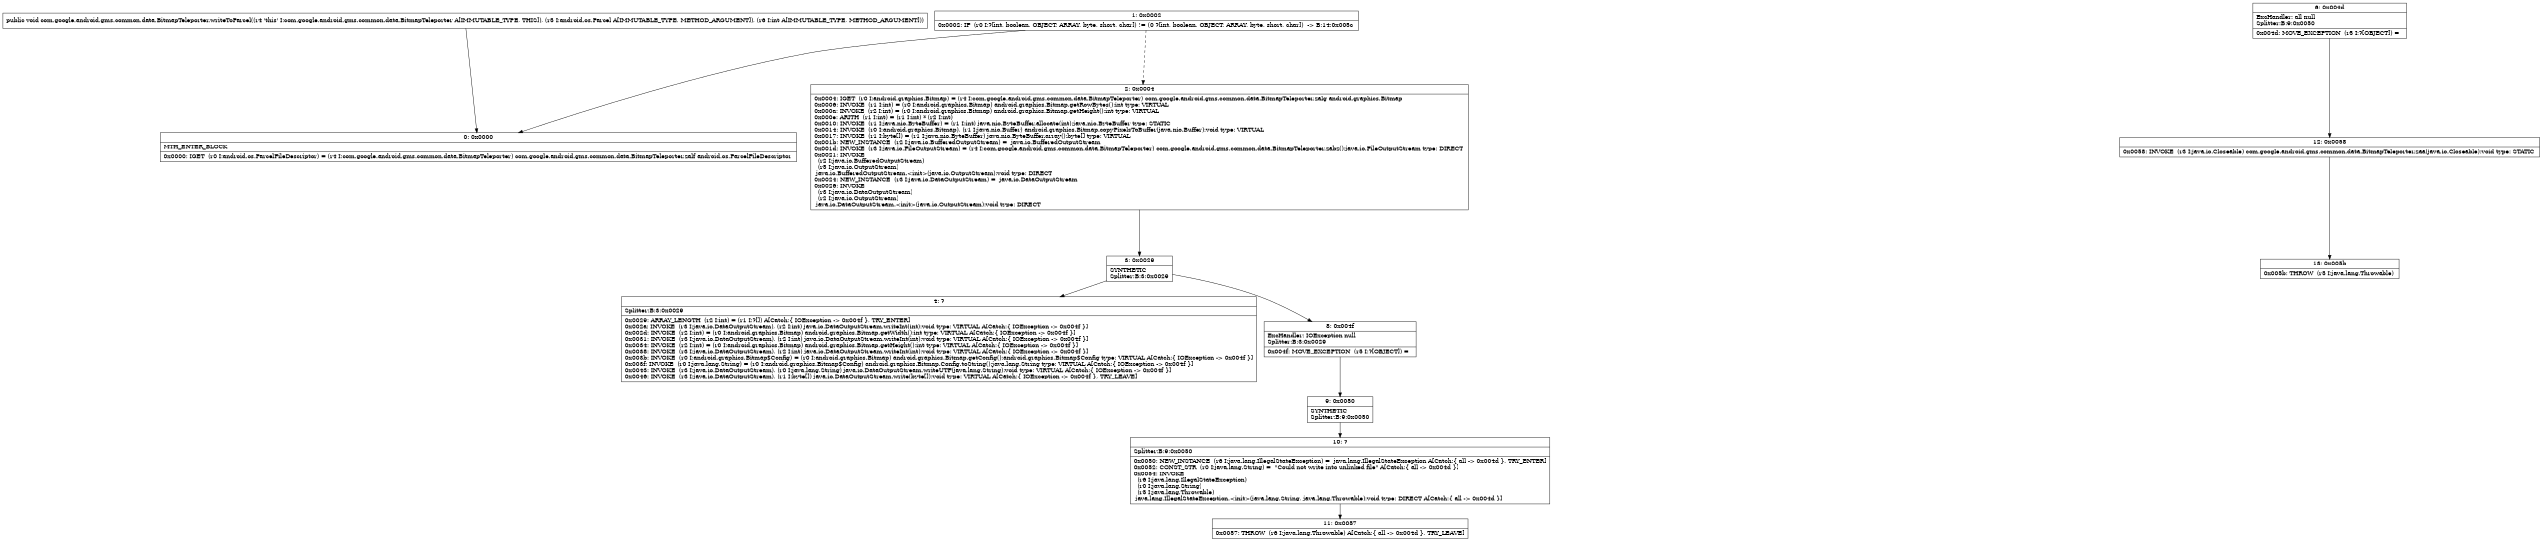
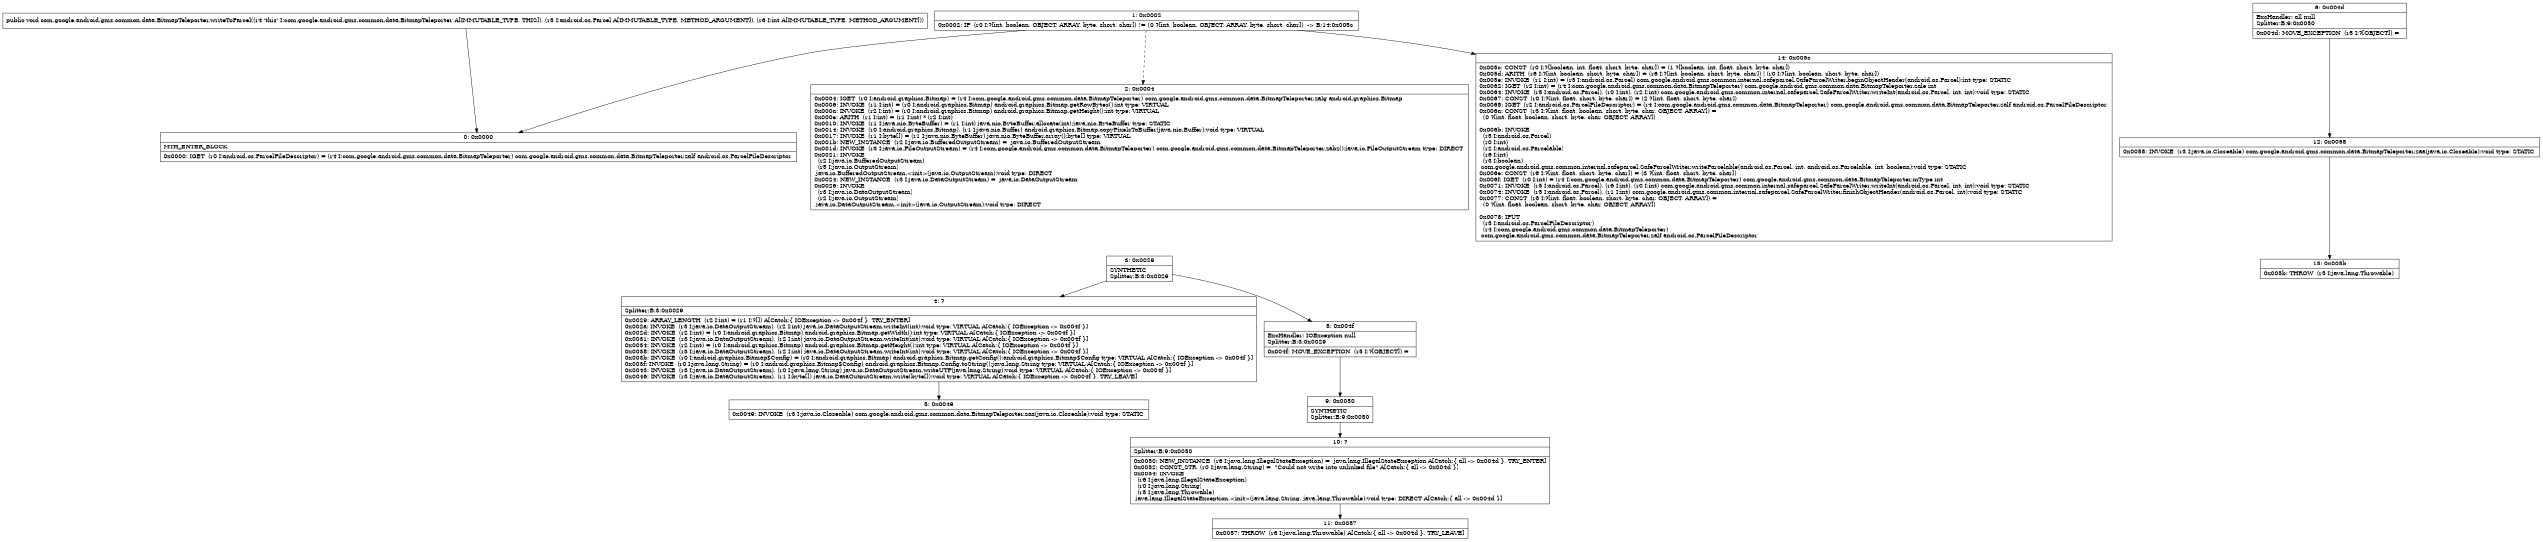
none -> (1794, 147)
(1140, 231) -> none
none -> (939, 410)
